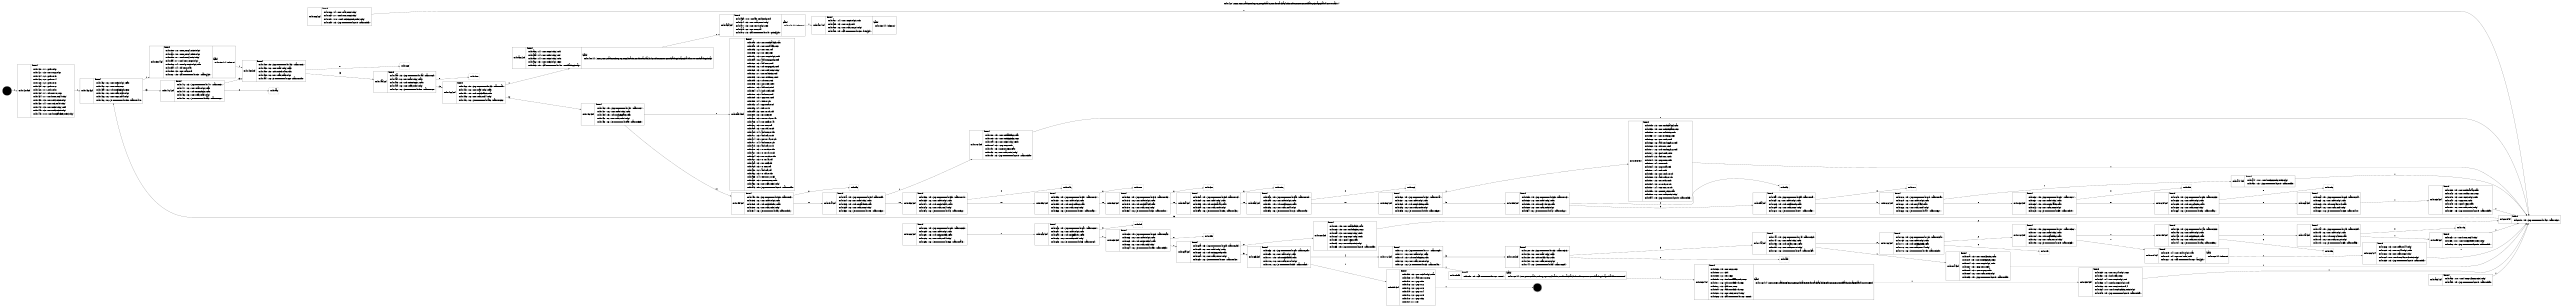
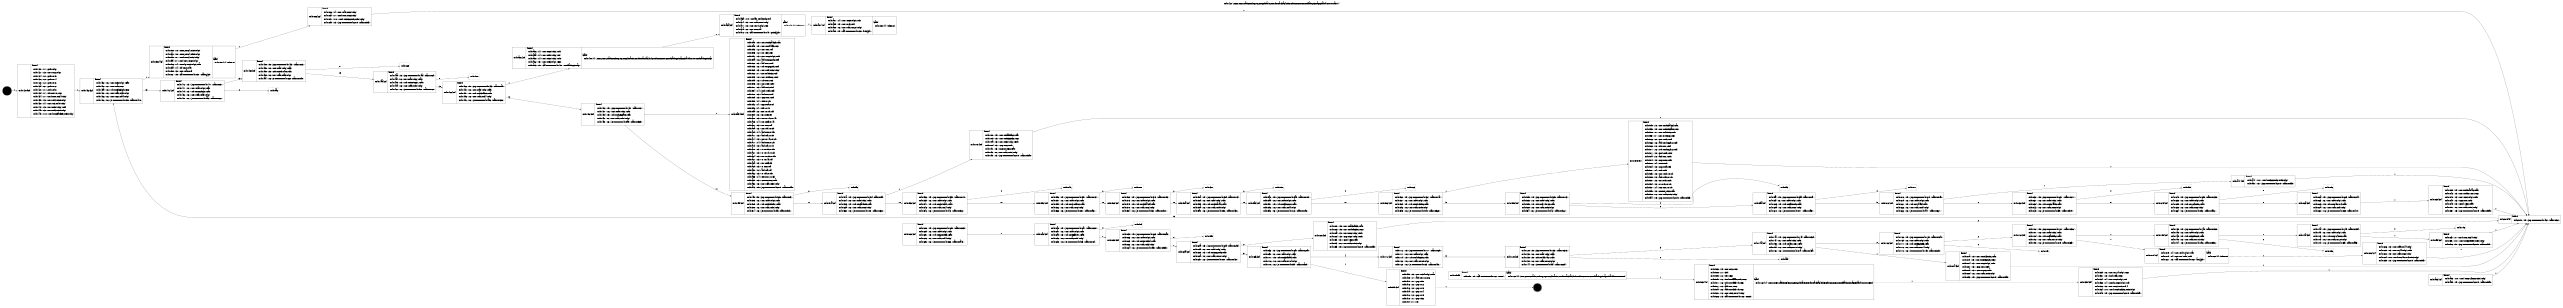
(238, 67) -> (272, 37)
(1455, 270) -> none
